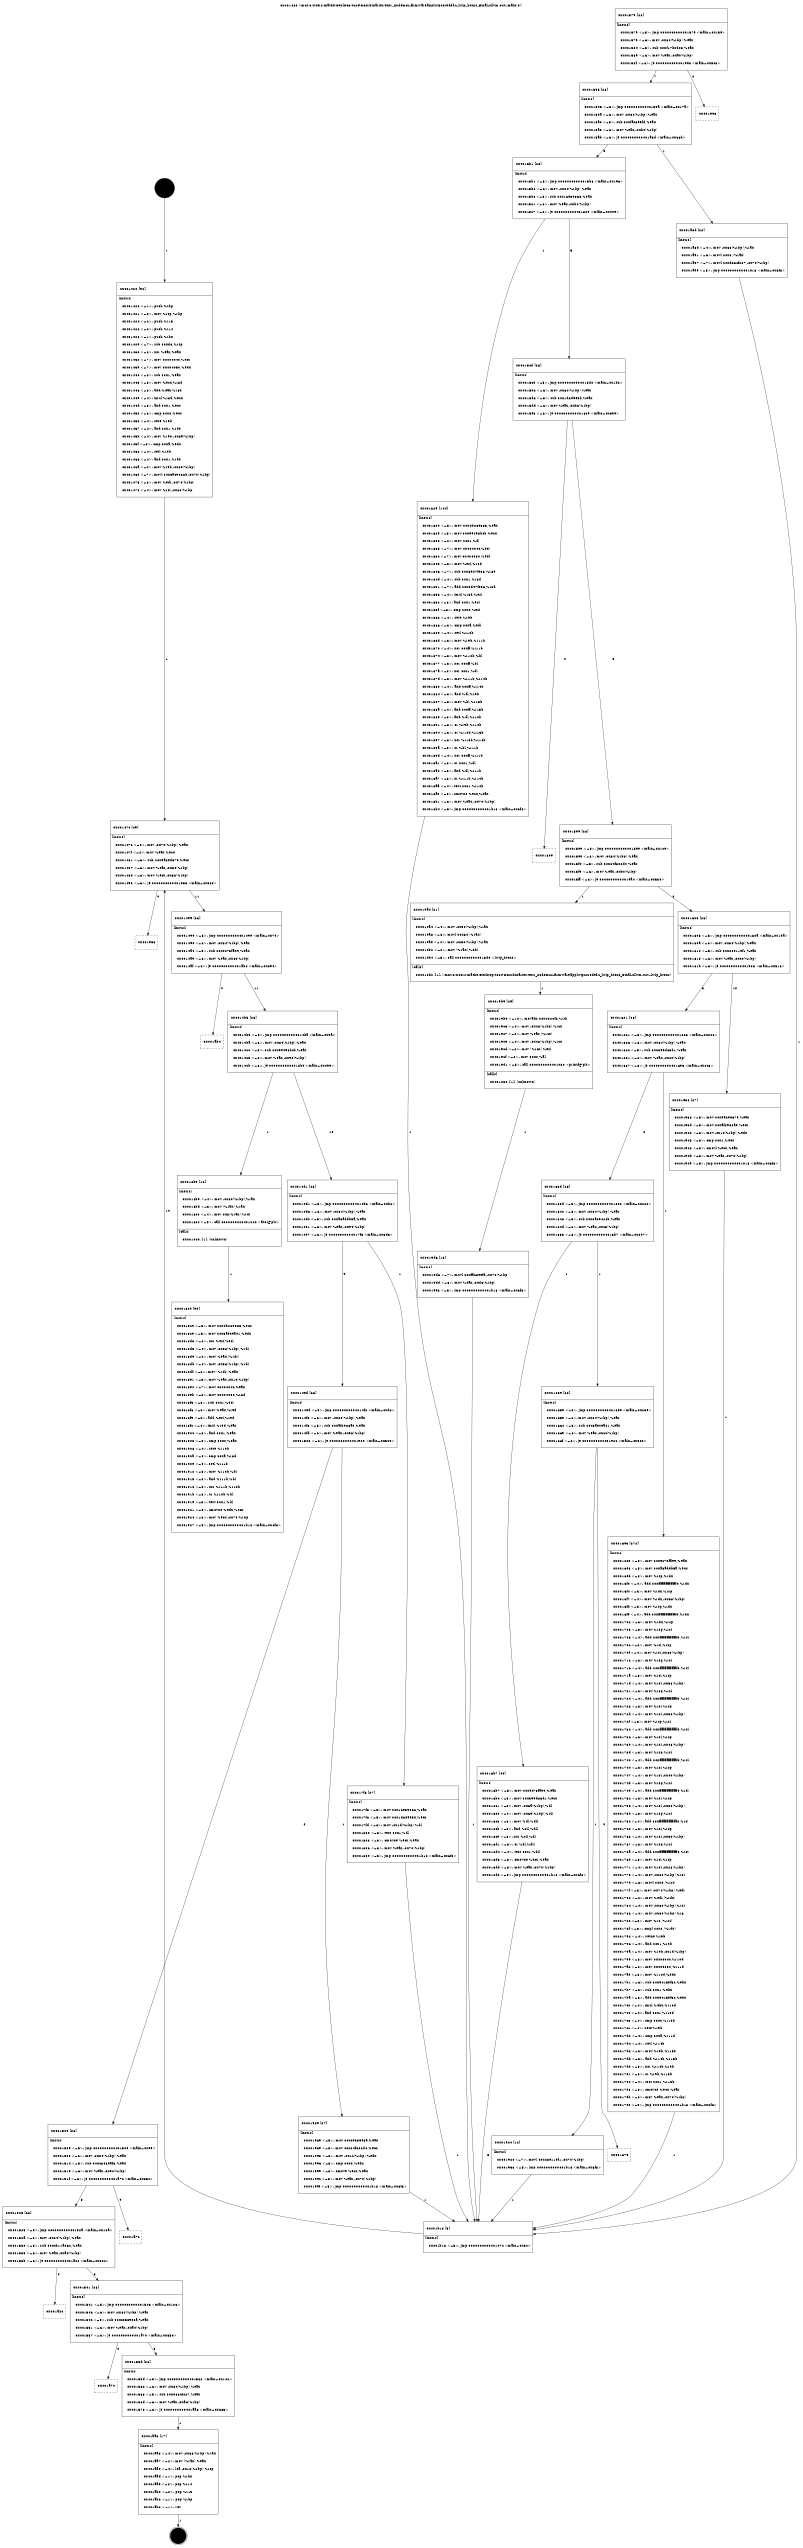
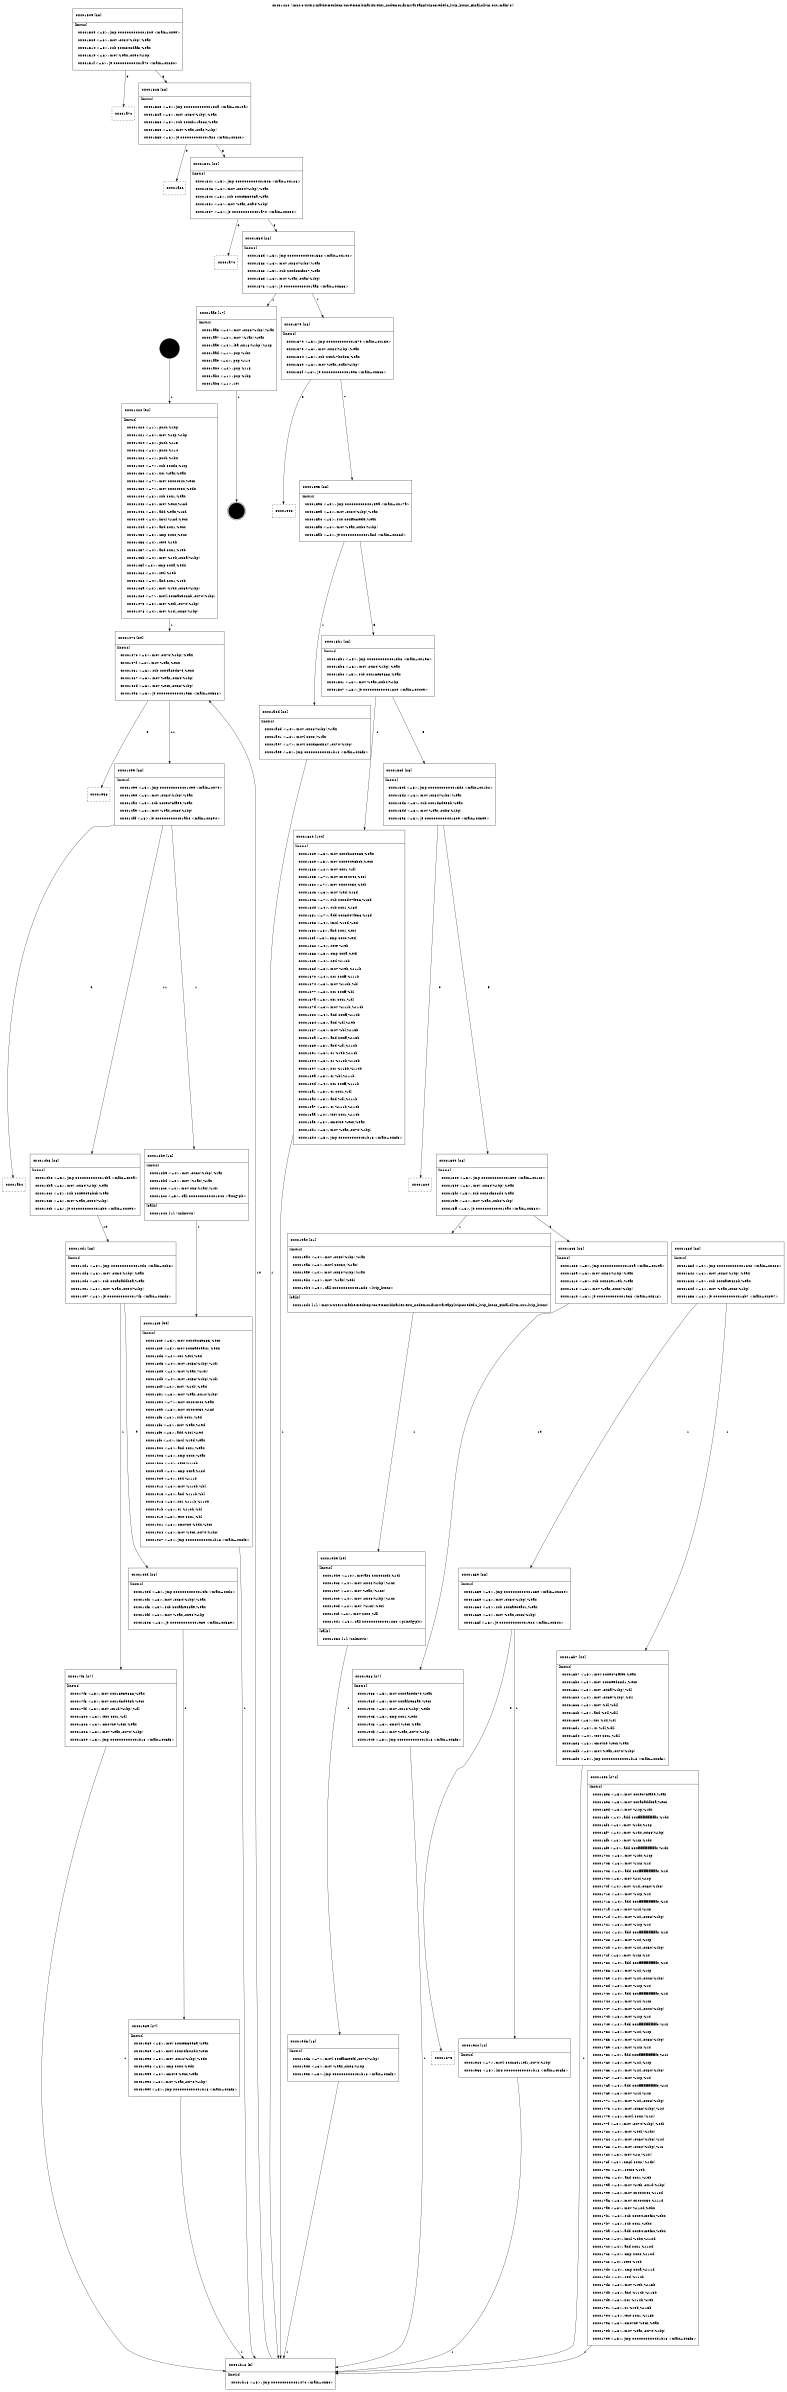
none -> (317, 304)
(664, 1042) -> none
(257, 1123) -> (183, 986)
(223, 1785) -> none
none -> (244, 1952)
(488, 2155) -> (583, 2058)
